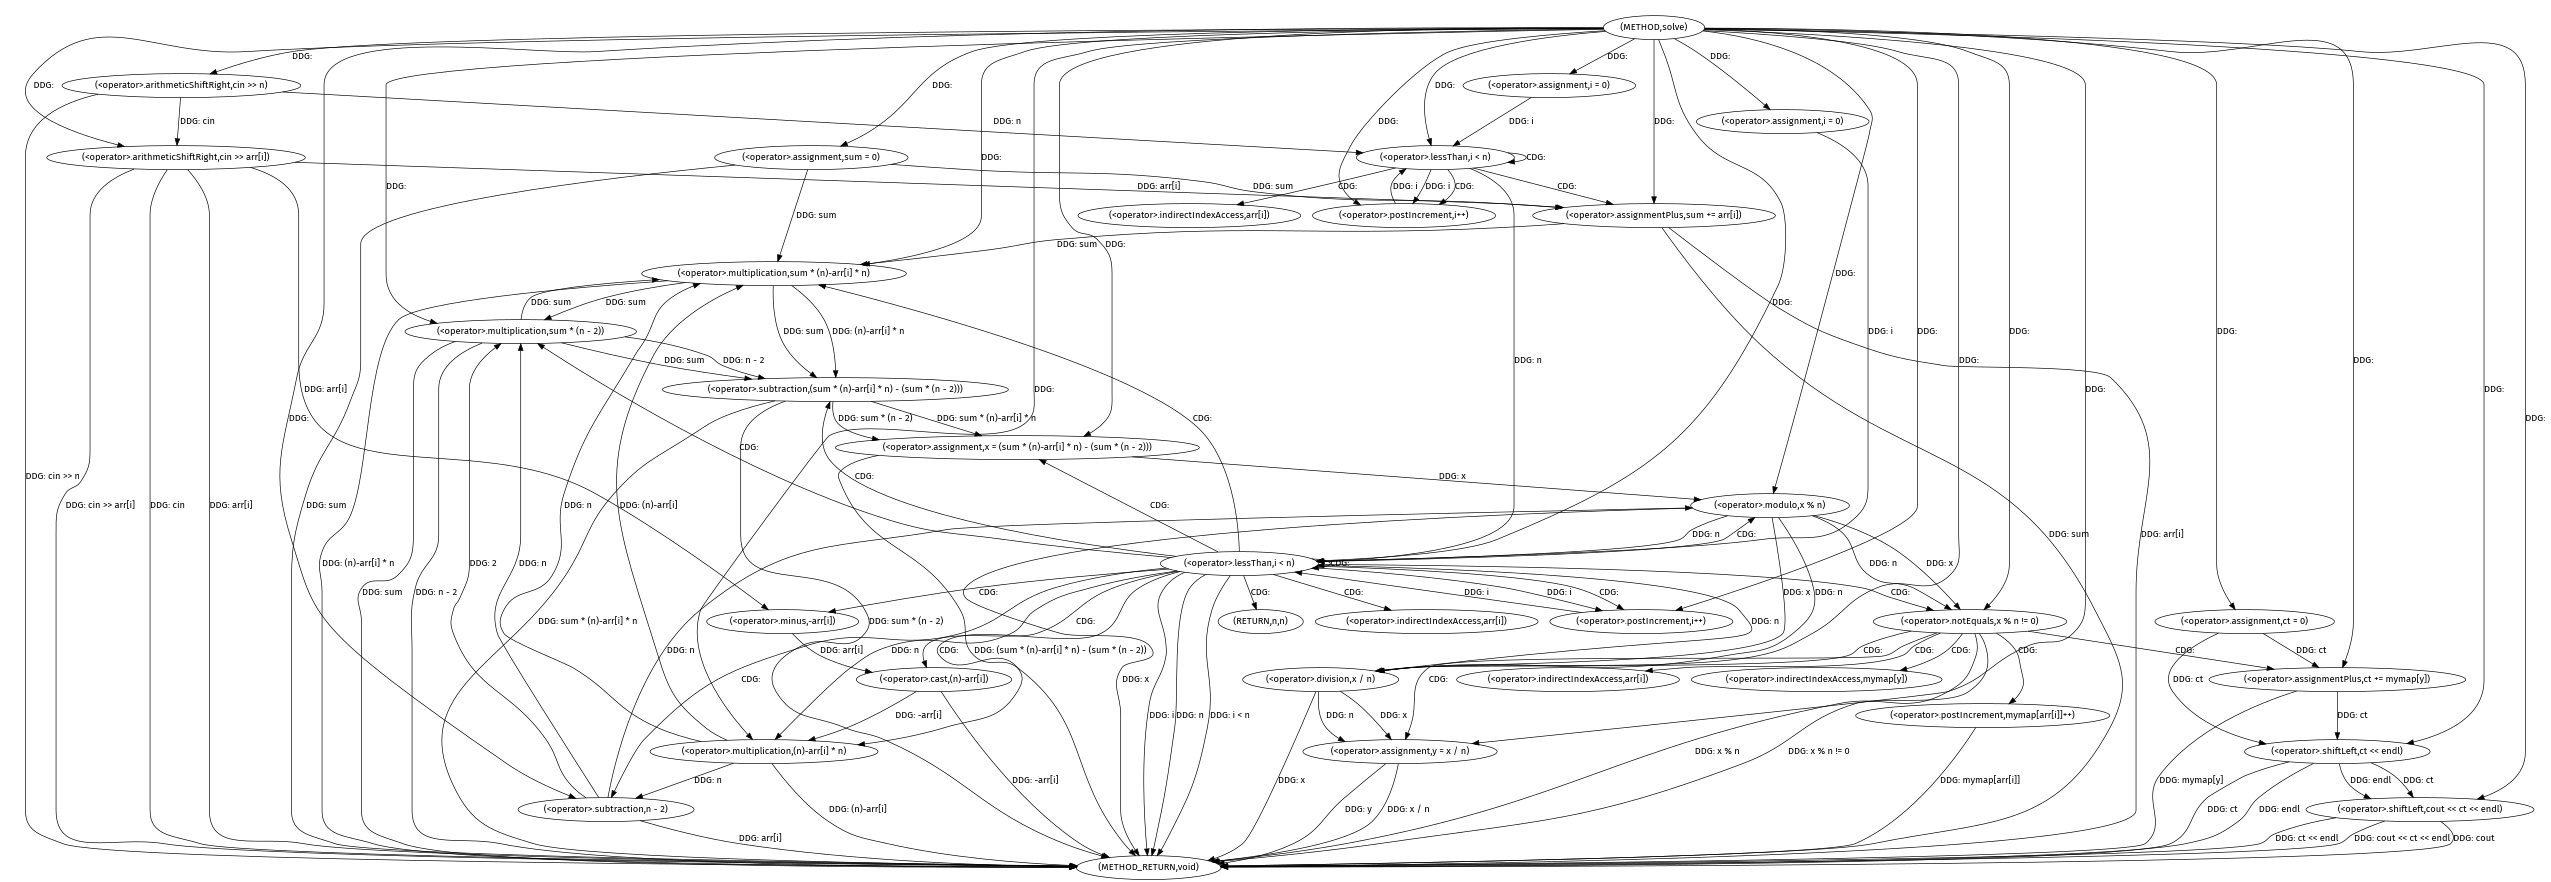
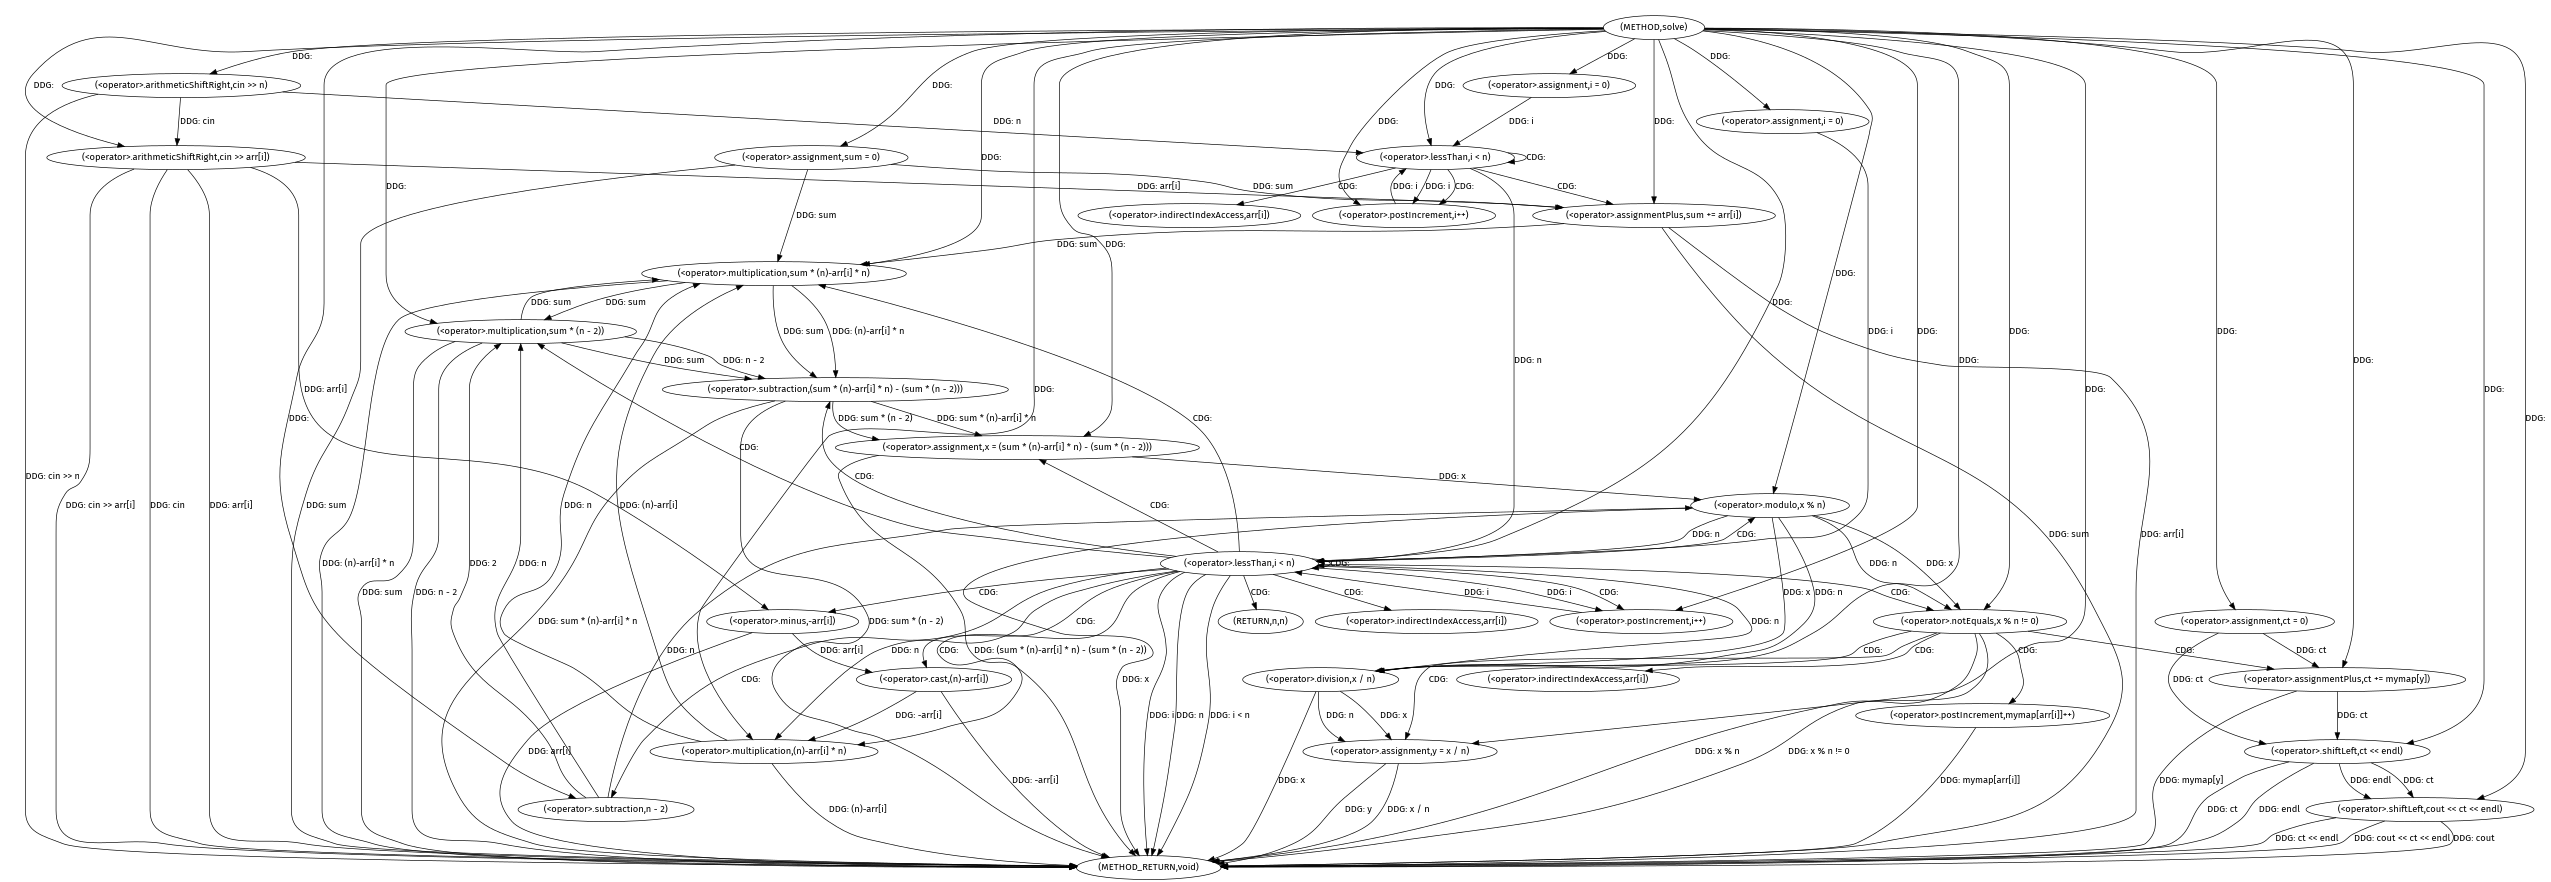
(1817, 680) -> none
(688, 780) -> none
(853, 857) -> (617, 849)
